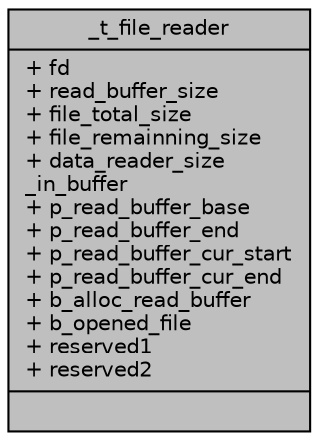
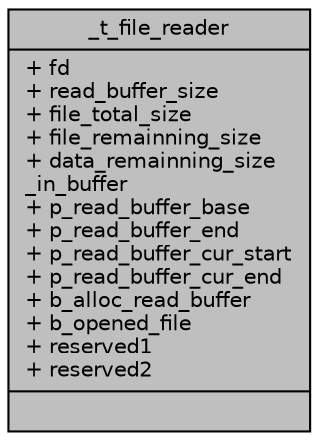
(126, 161) -> (151, 161)
